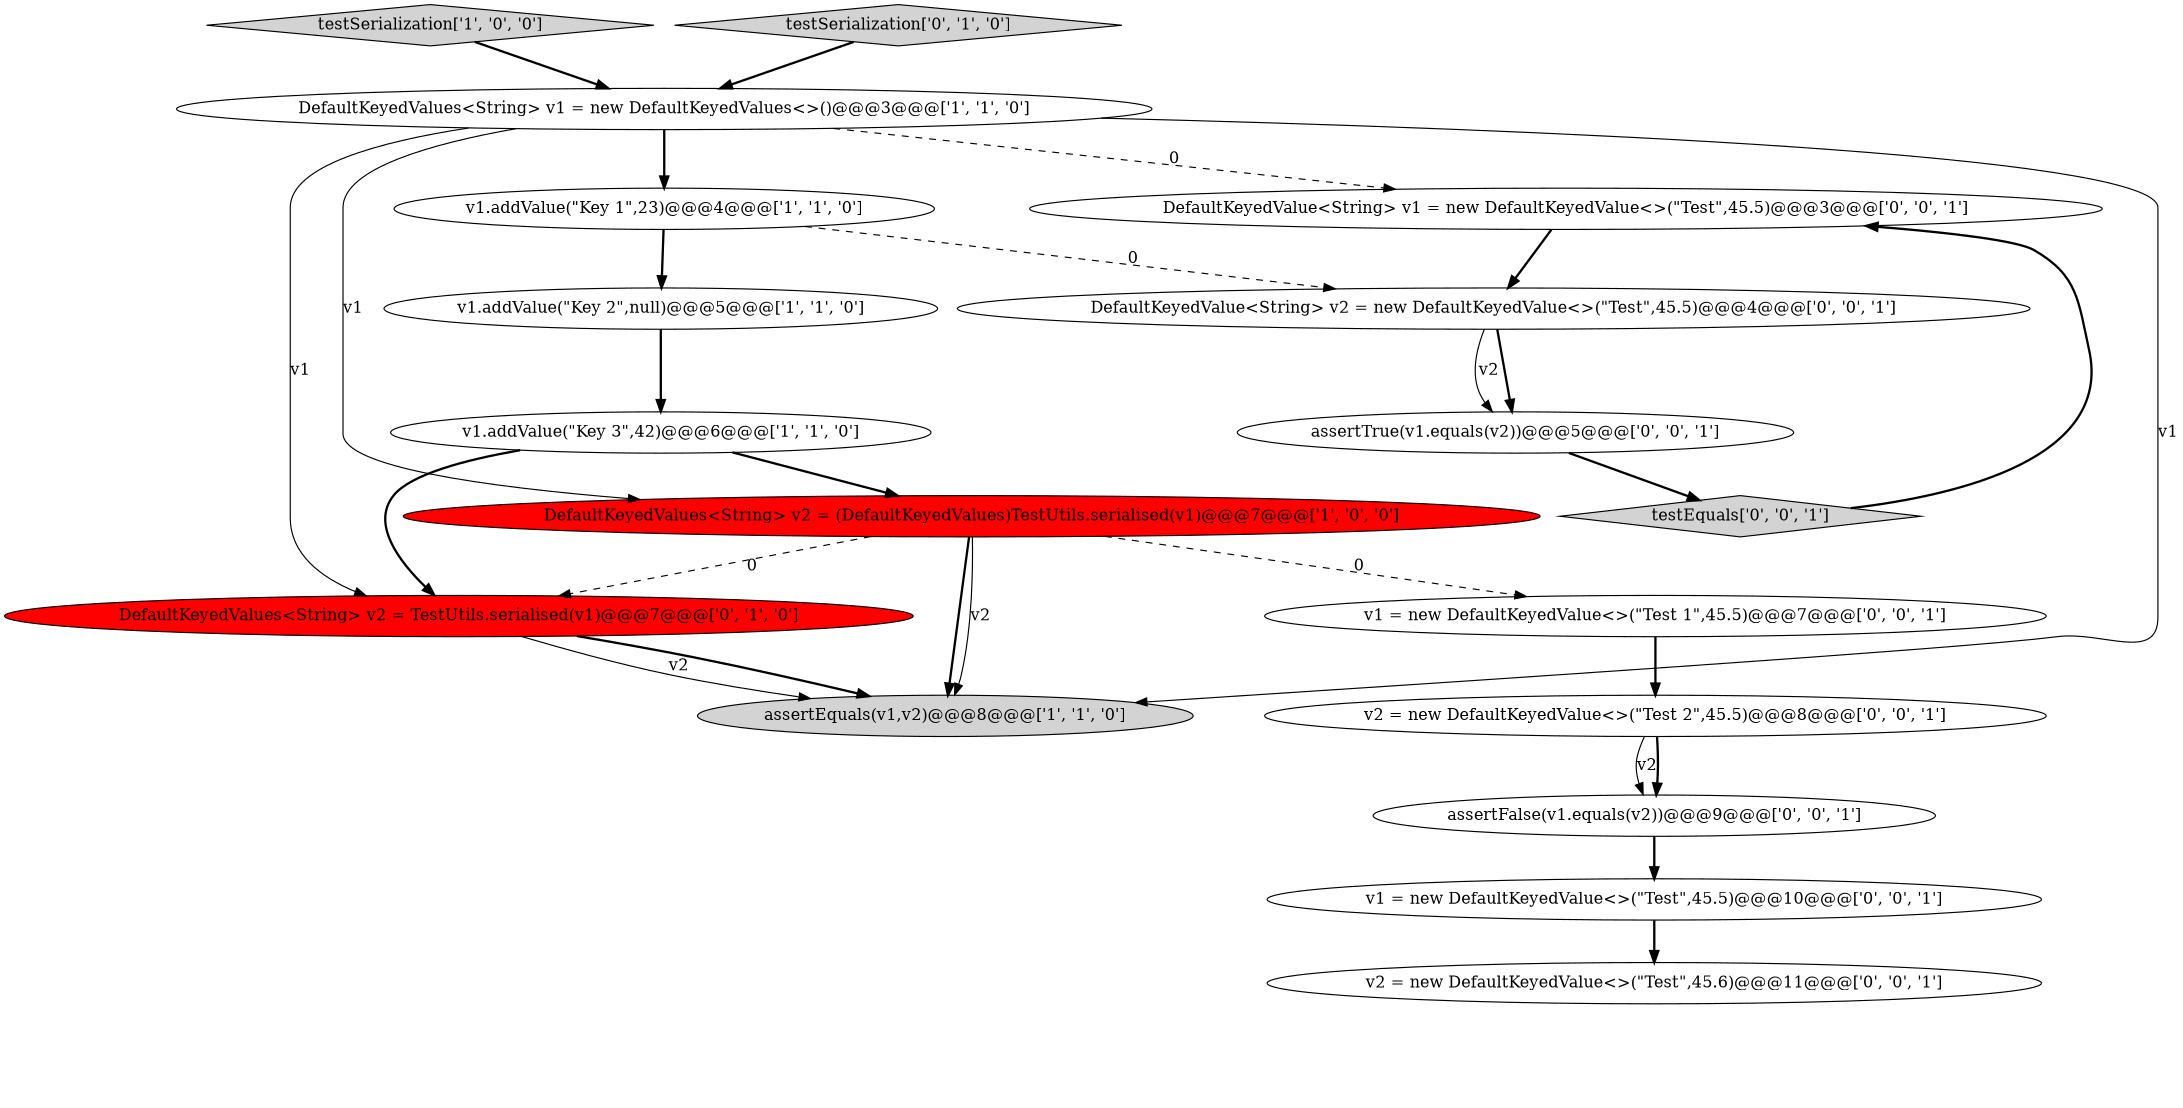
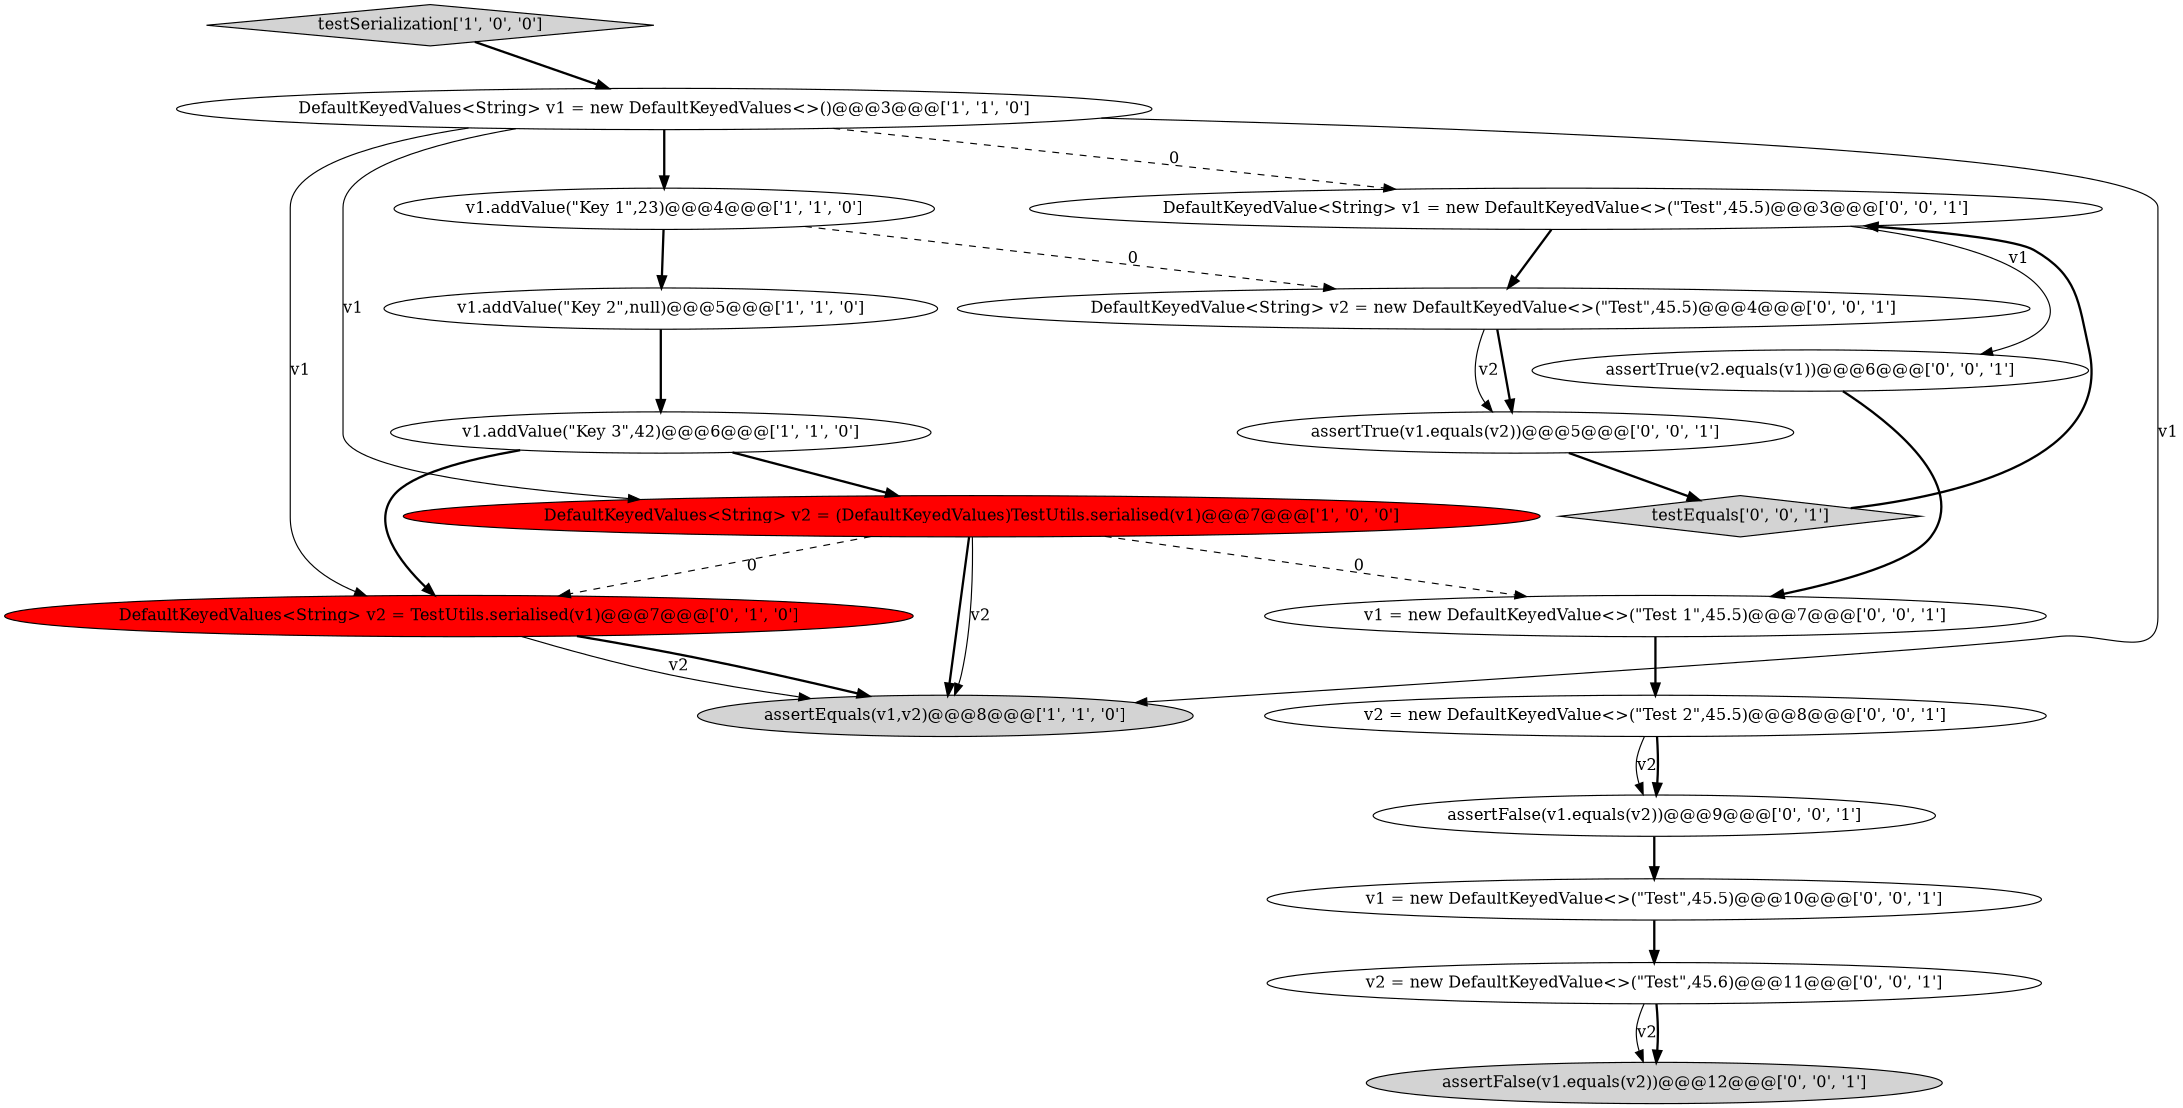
(898, 25) -> none
none -> (1810, 371)
none -> (1654, 1083)
